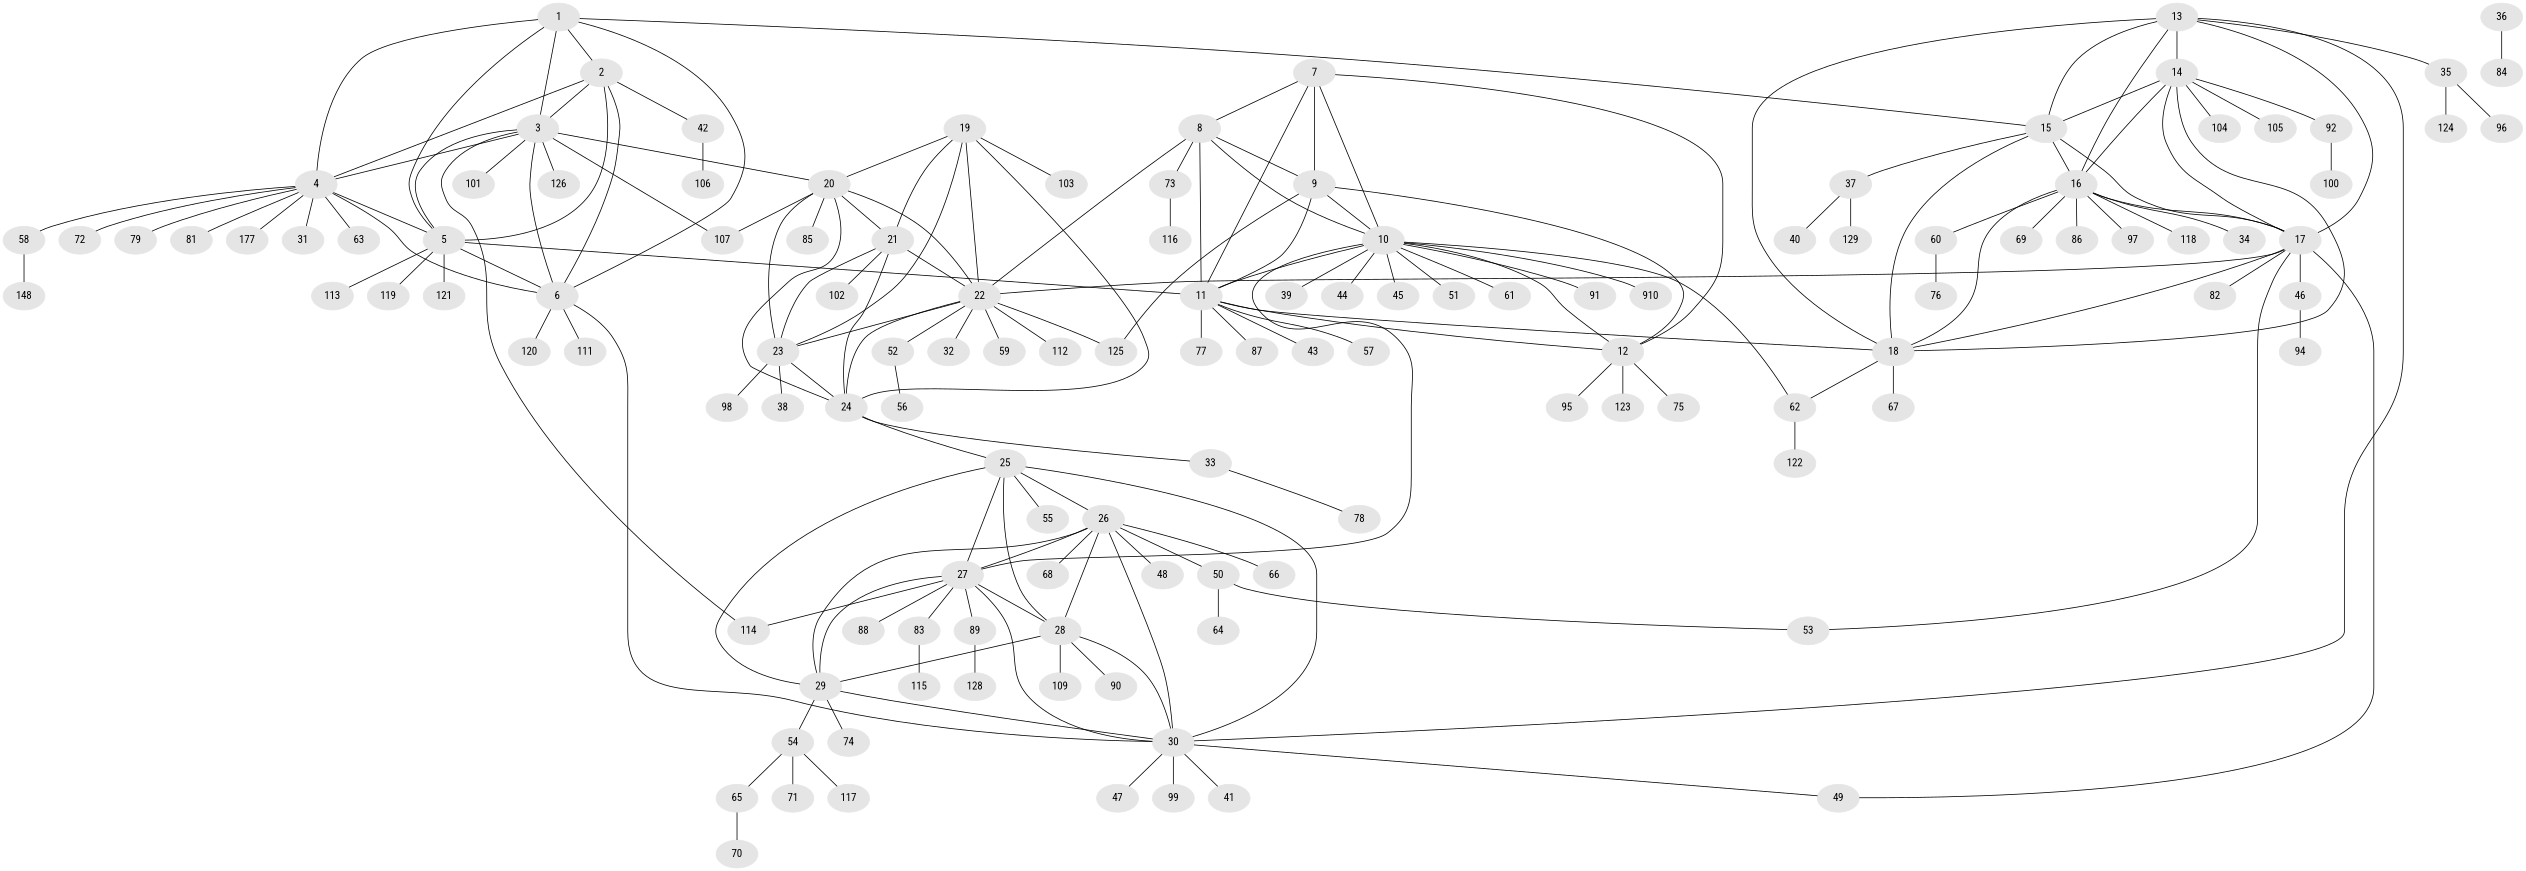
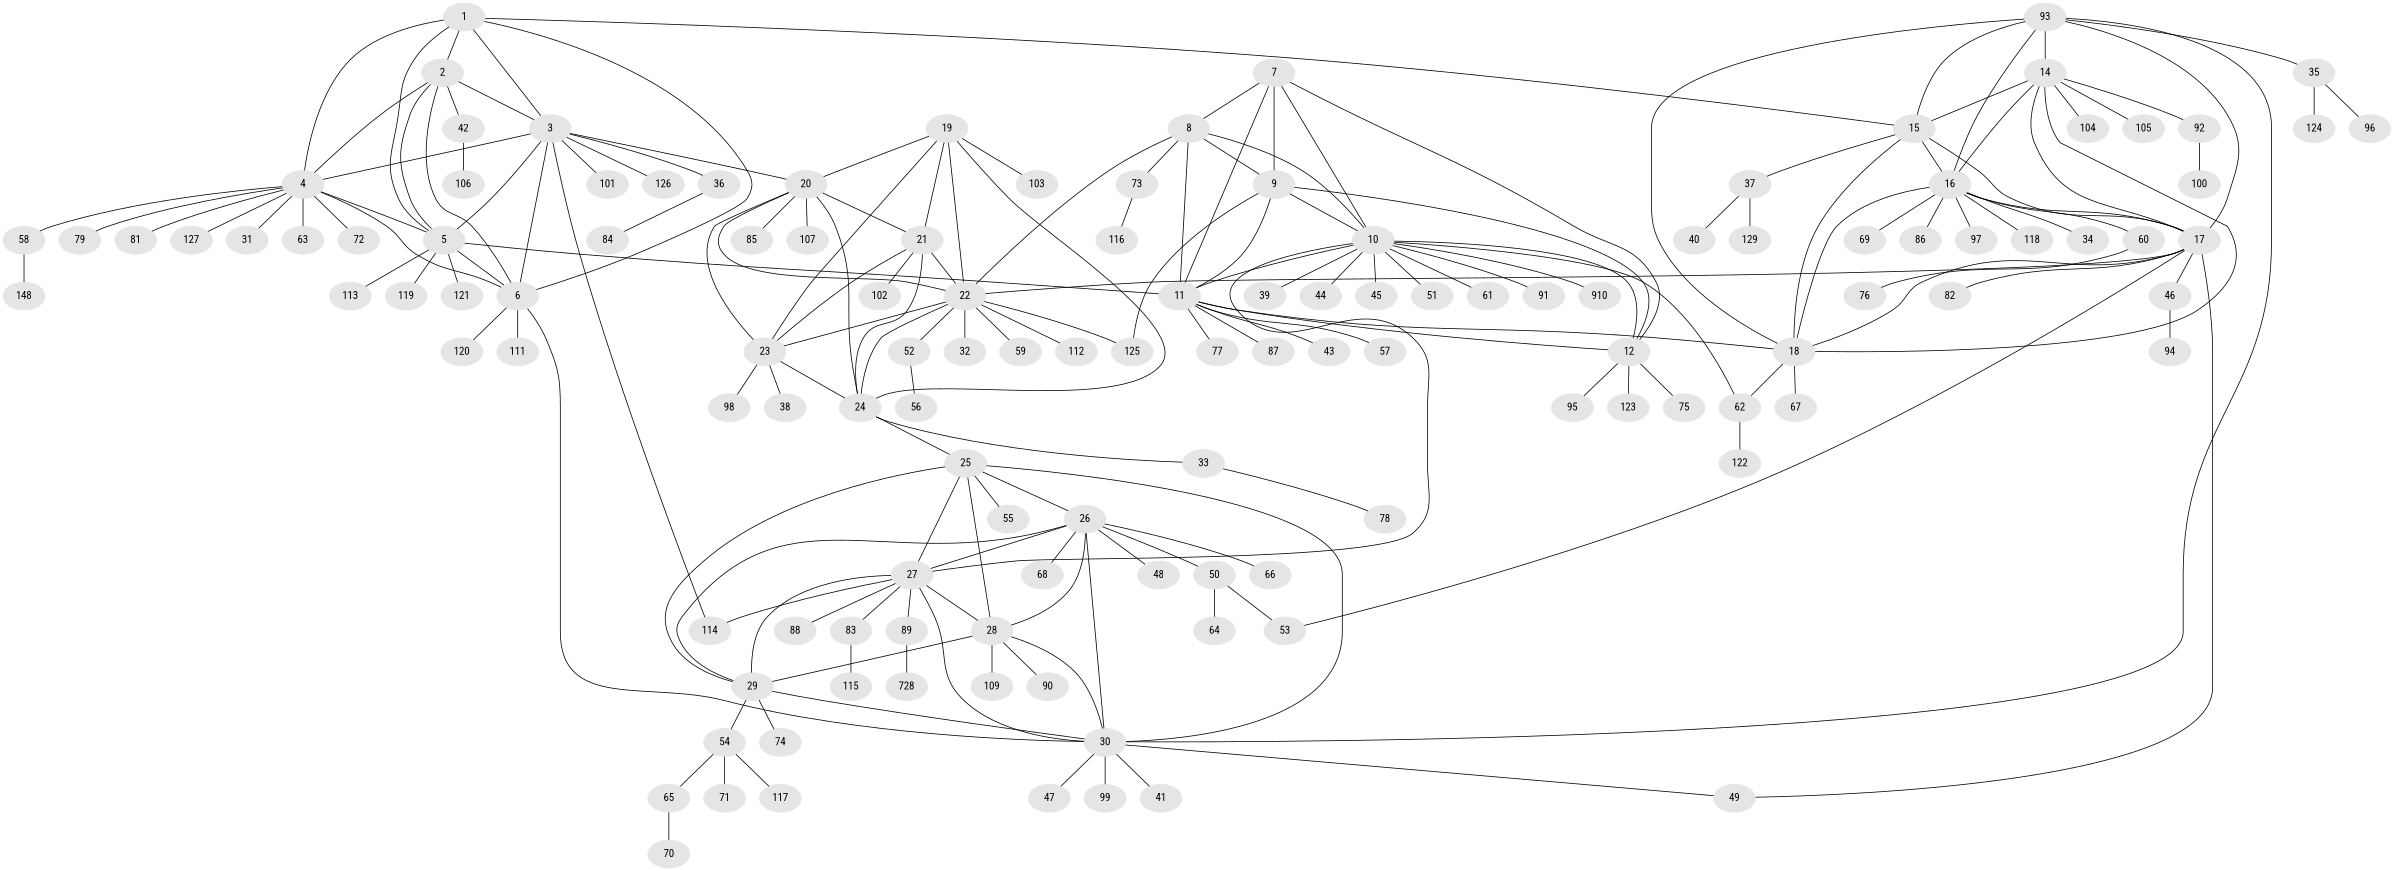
(2177, 17) -> (2045, 17)
(630, 184) -> (637, 152)
(247, 240) -> (191, 240)
(975, 687) -> (907, 687)
